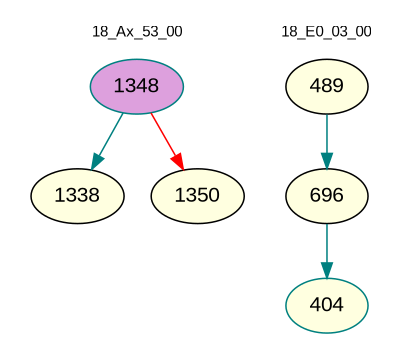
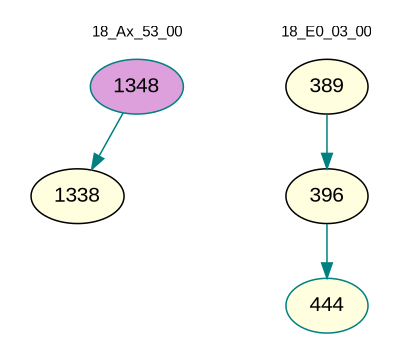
(327, 87) -> (327, 87)
(198, 196) -> none
(327, 196) -> (327, 196)
(327, 306) -> (327, 306)
